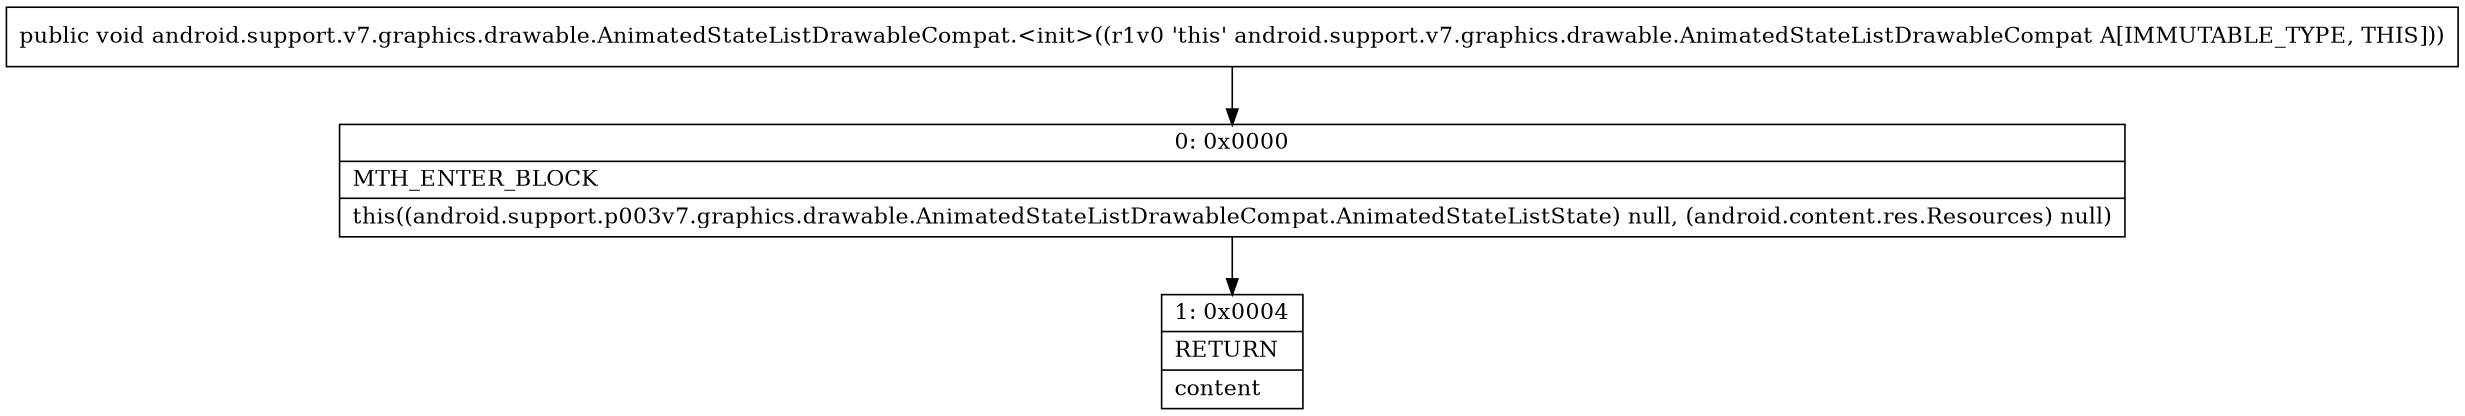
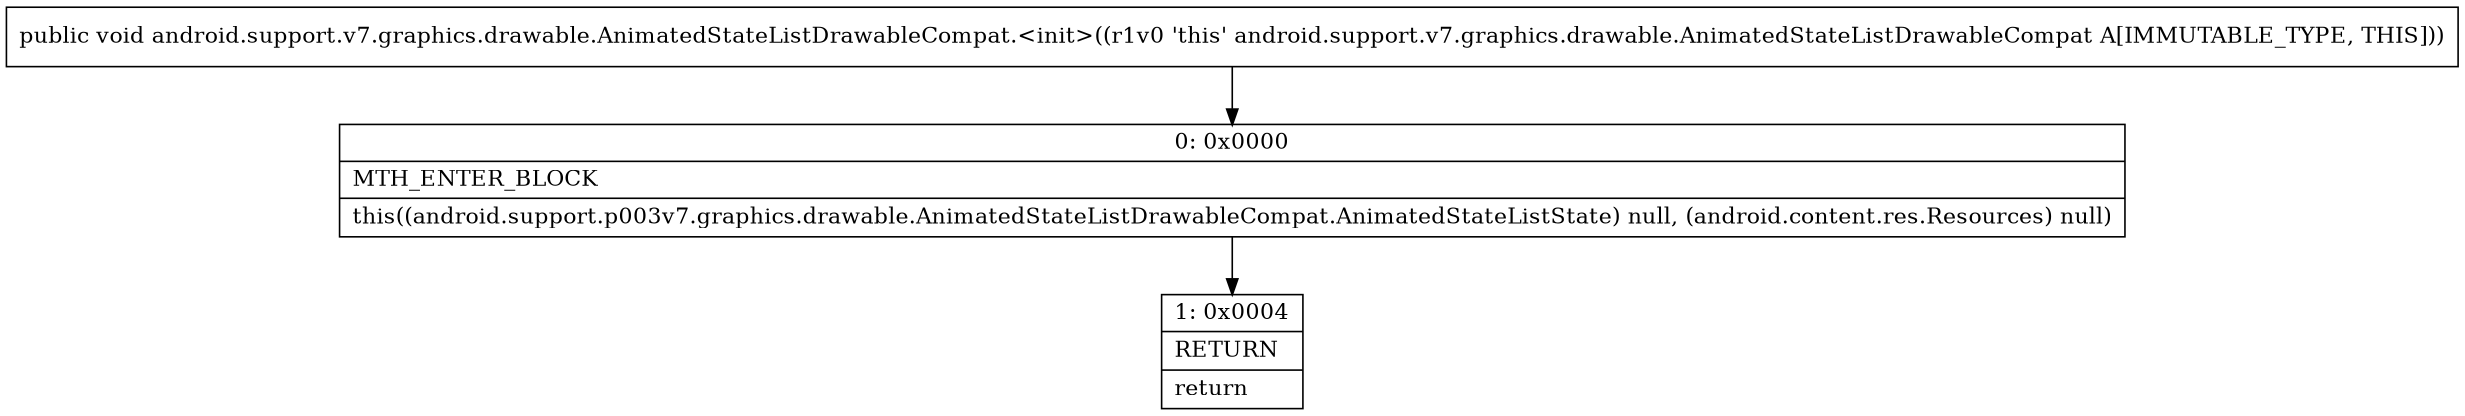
(1219, 389) -> (1211, 389)
